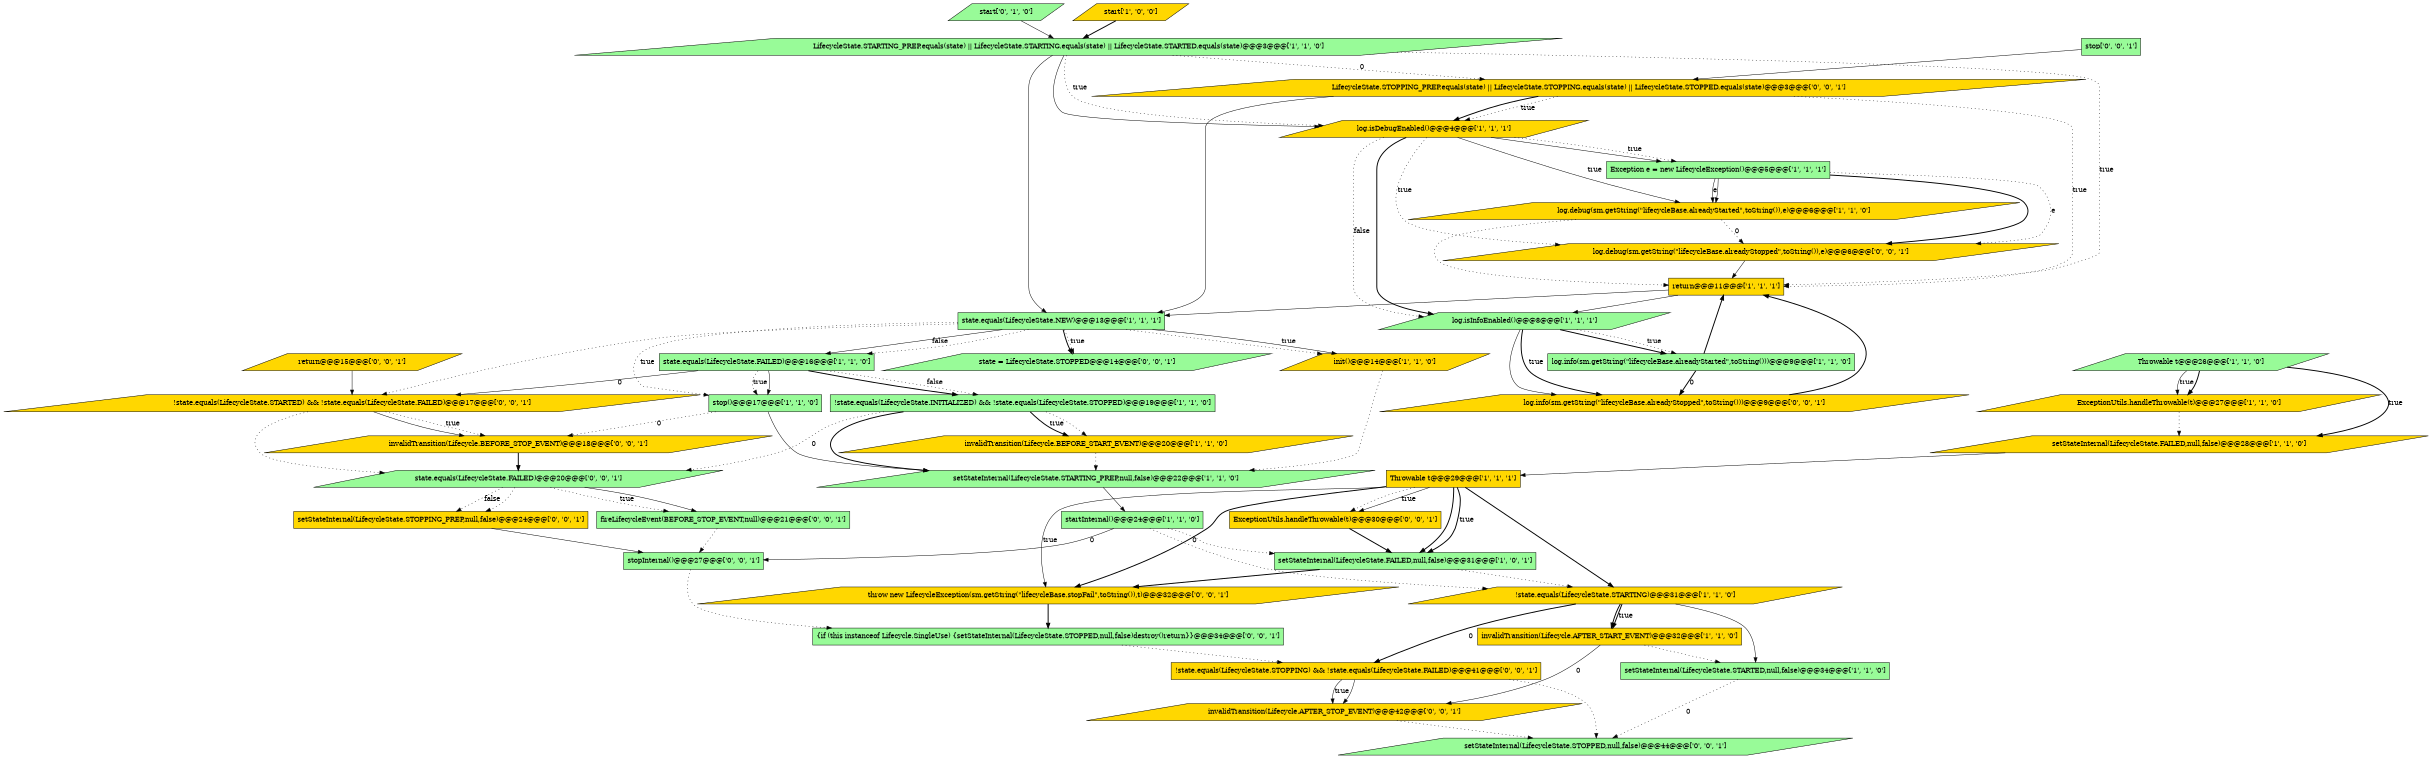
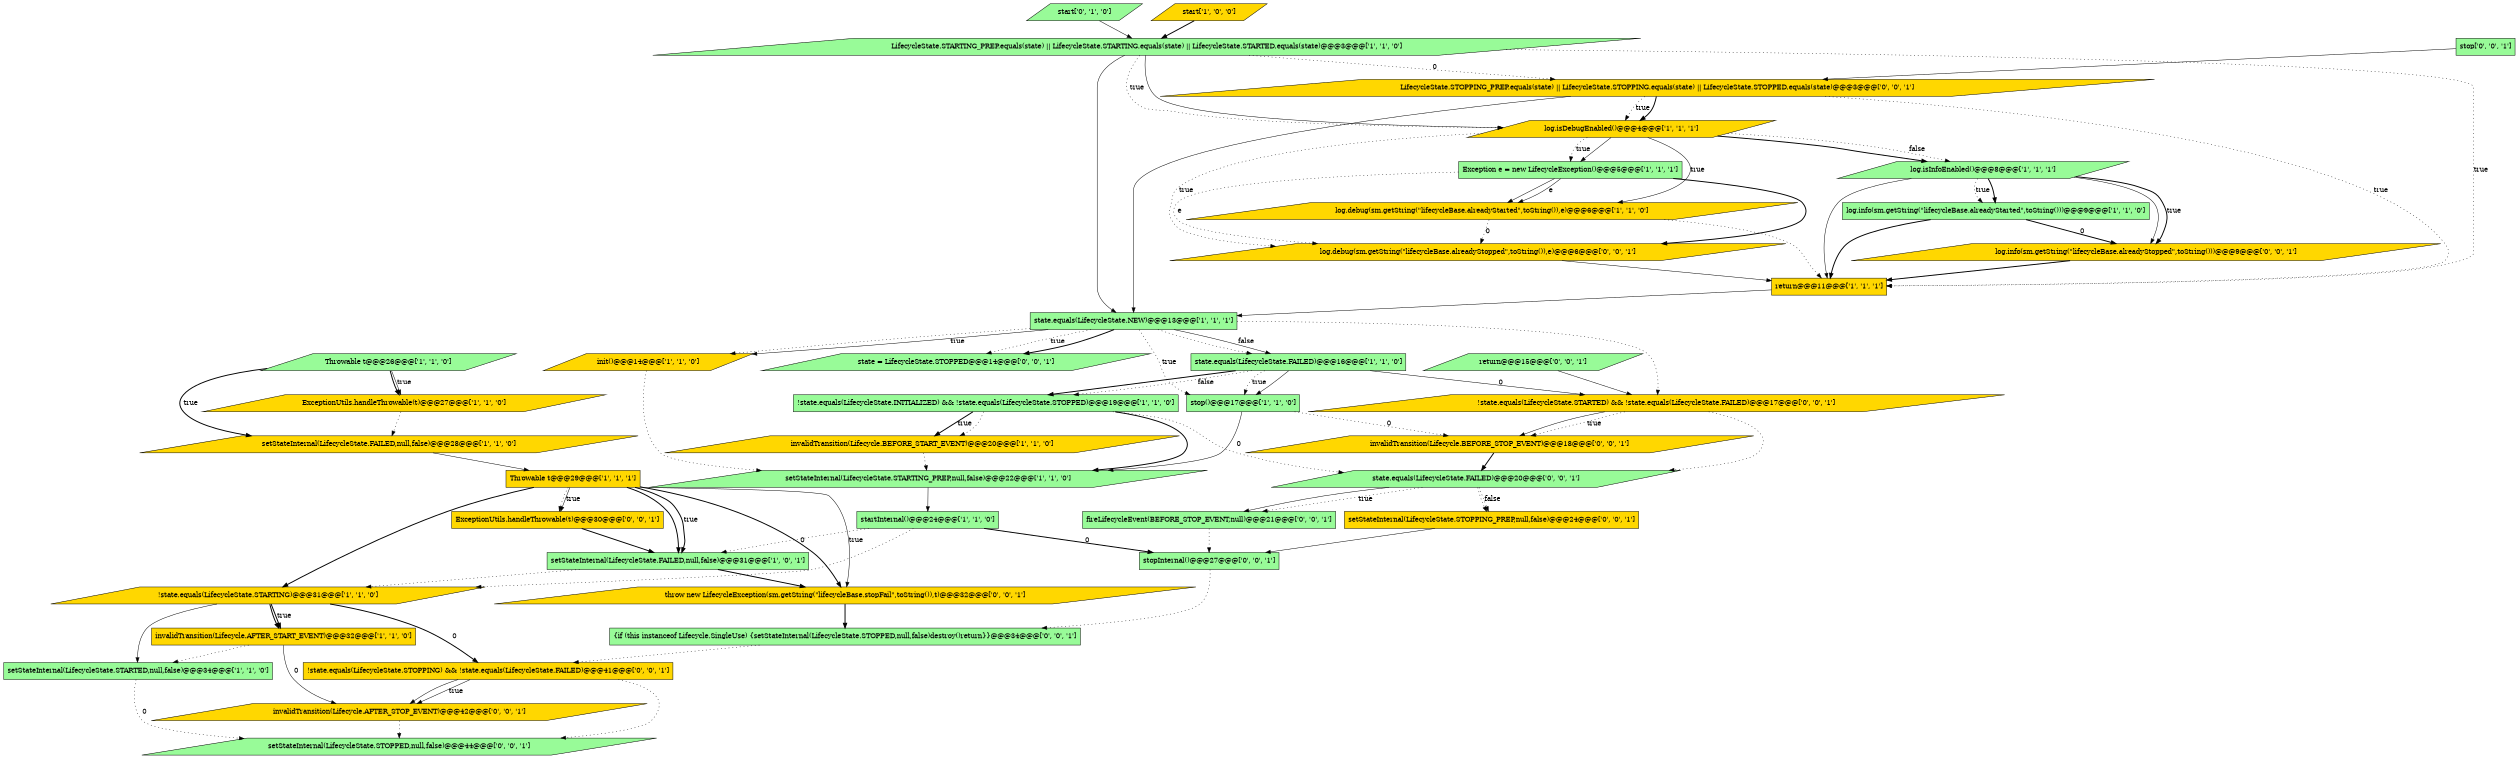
(1628, 303) -> (1840, 201)
(352, 362) -> (1533, 362)
(942, 555) -> (1066, 540)
